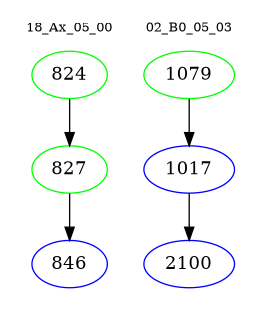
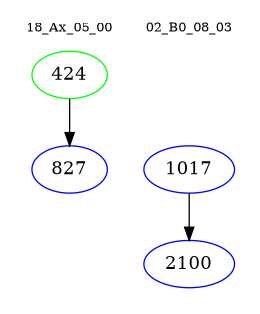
(189, 28) -> (189, 28)
(70, 75) -> (70, 75)
(189, 75) -> none
(70, 169) -> (70, 169)
(70, 264) -> none
